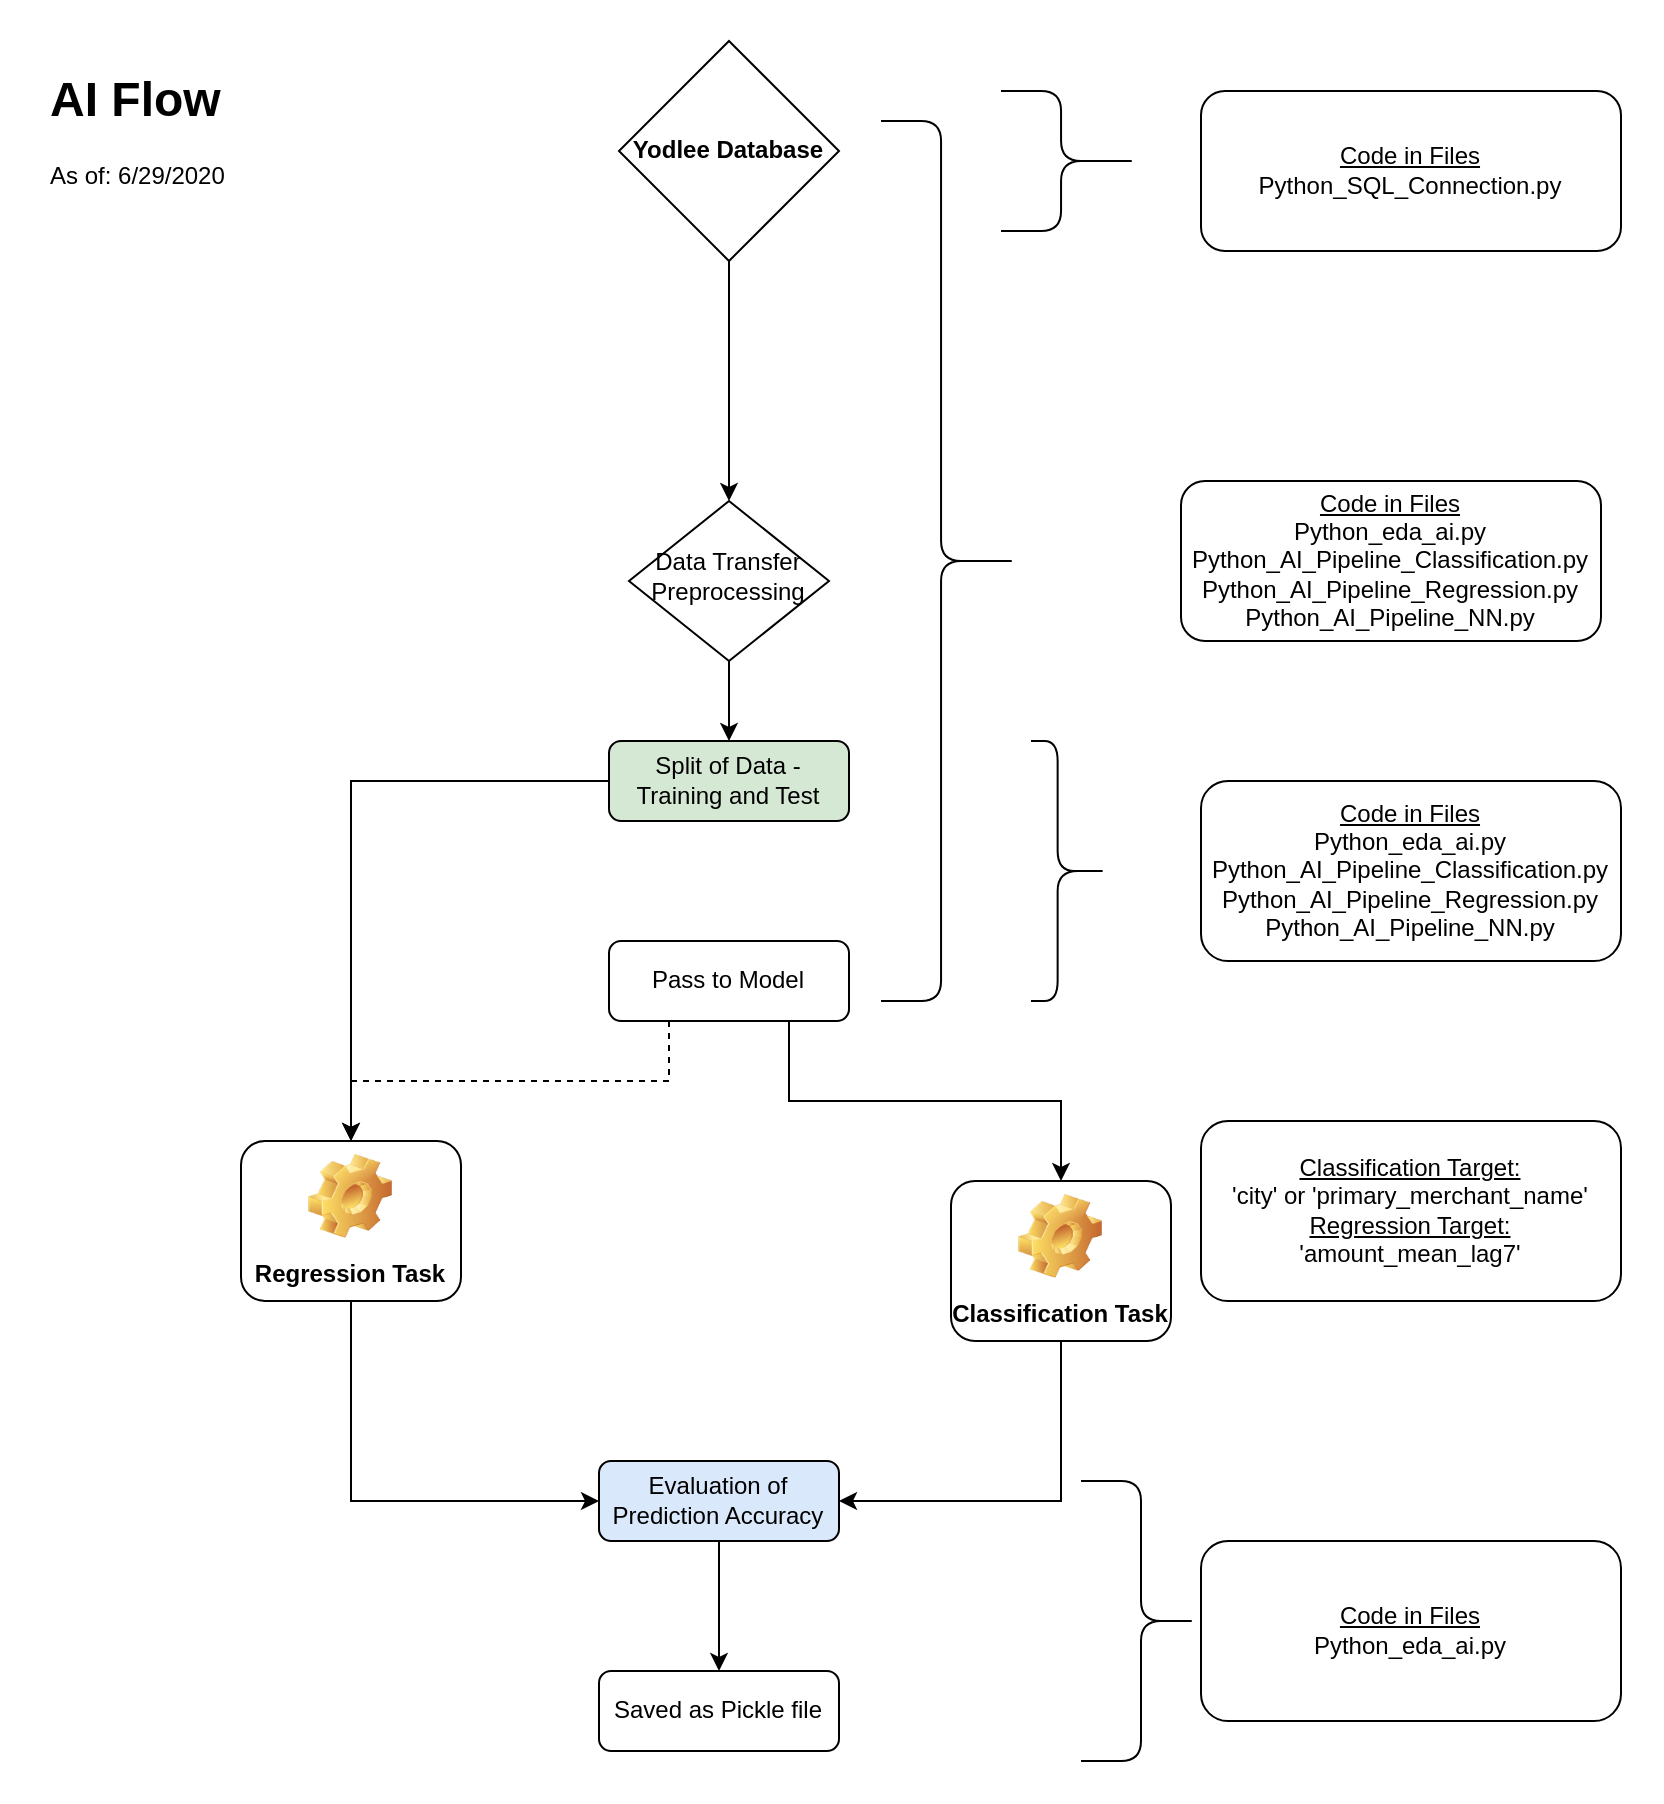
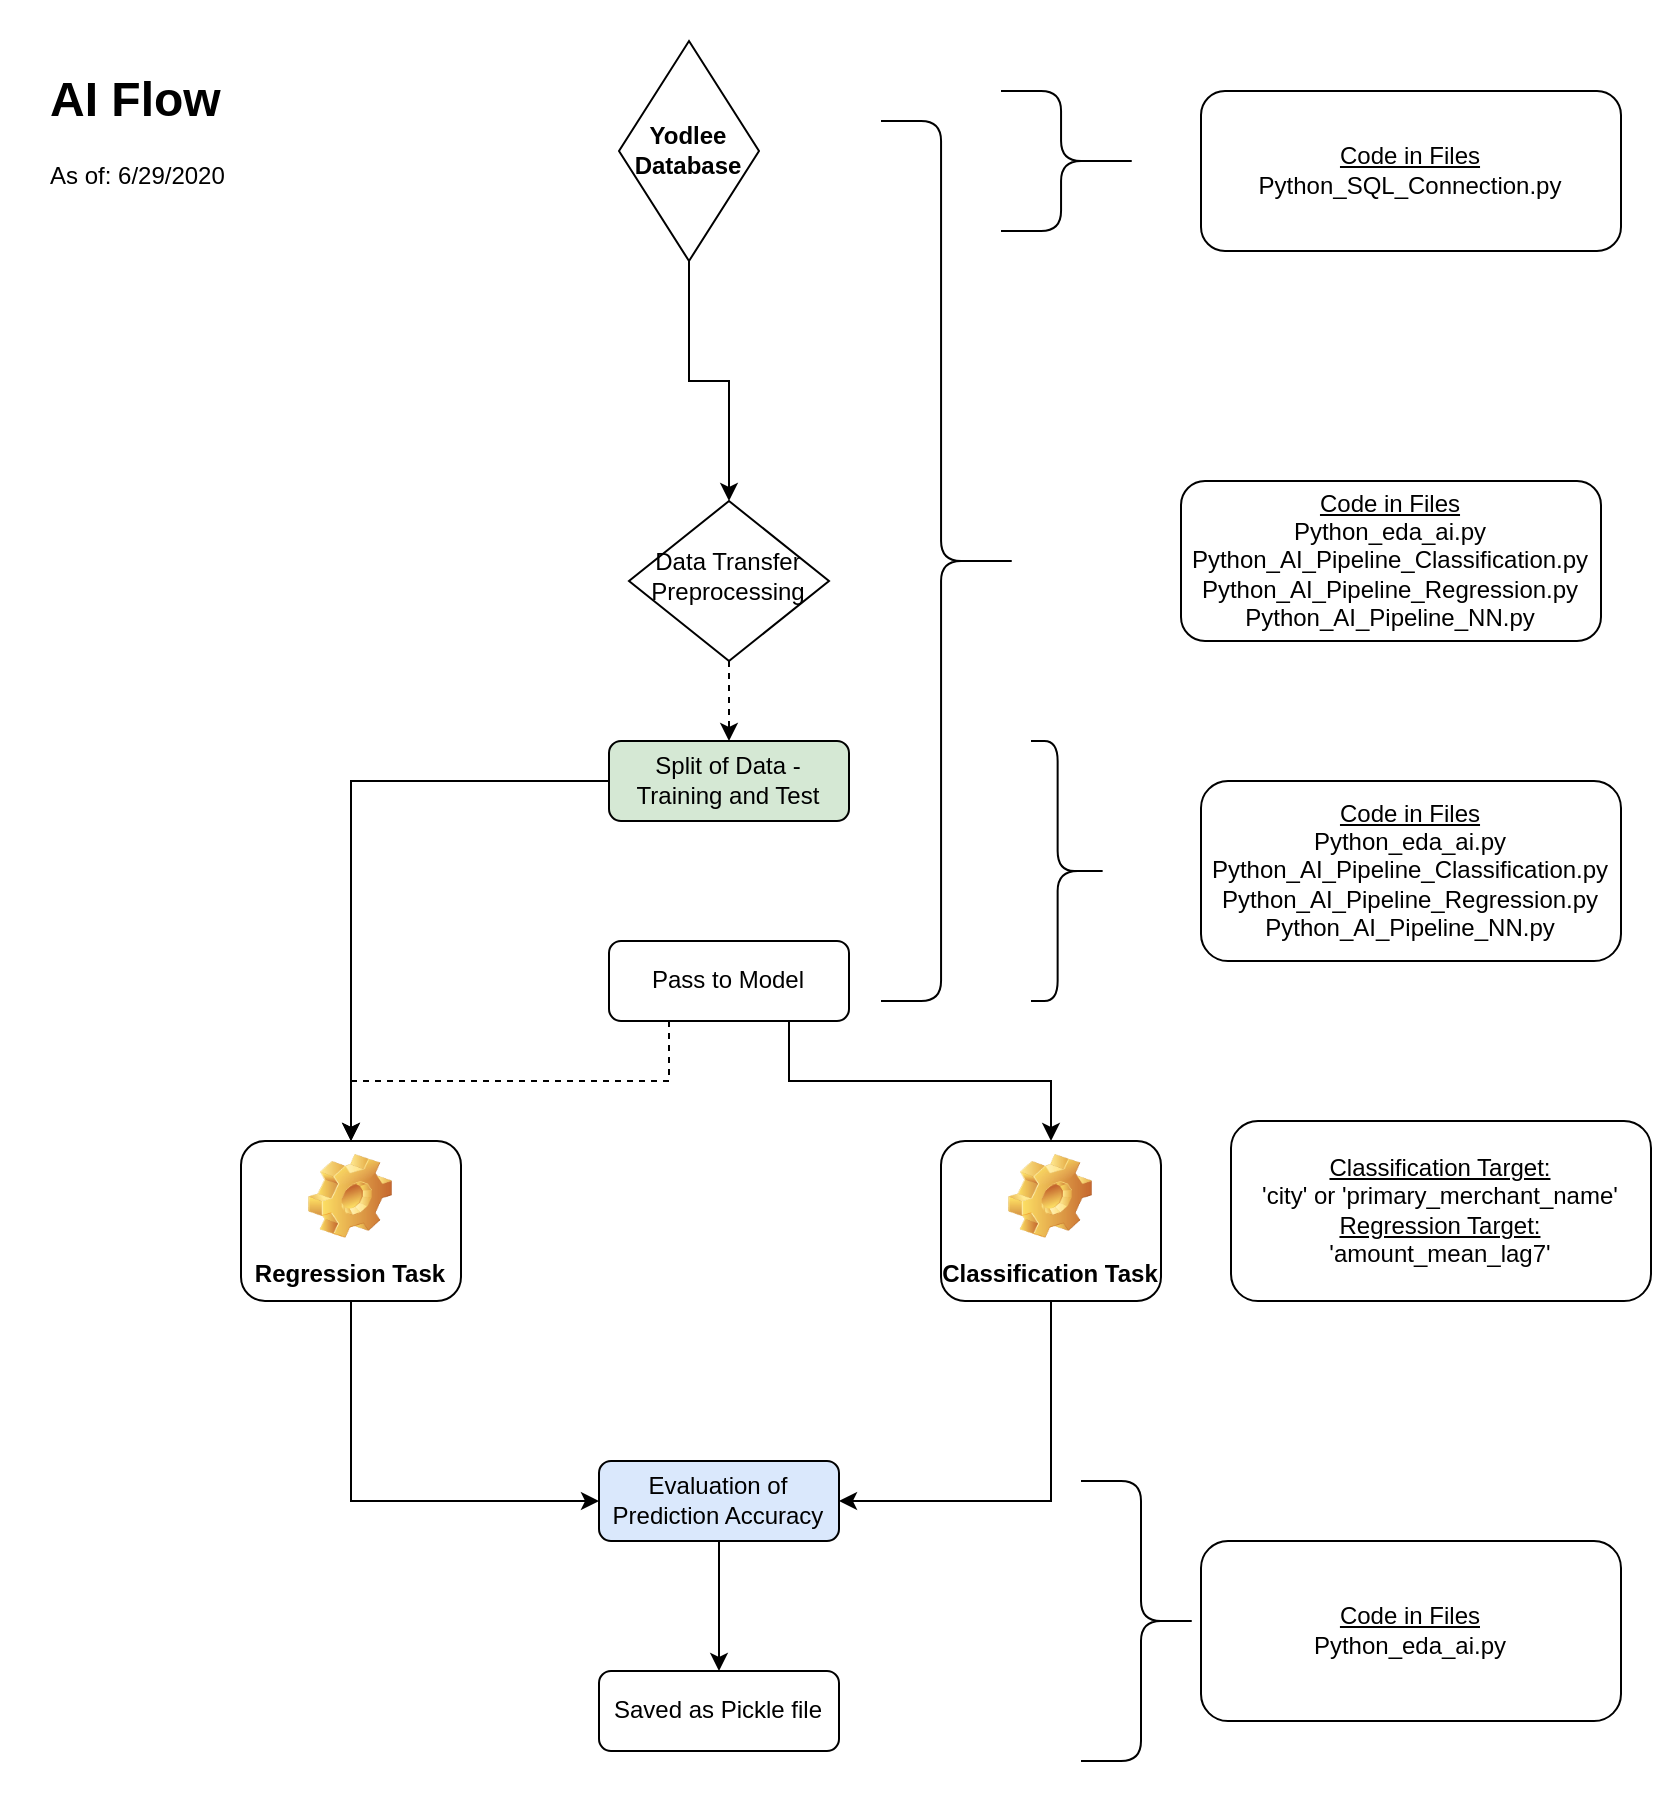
(729, 151) -> (689, 151)
(729, 693) -> (729, 693)
(1411, 1211) -> (1441, 1211)
(1061, 1261) -> (1051, 1221)
